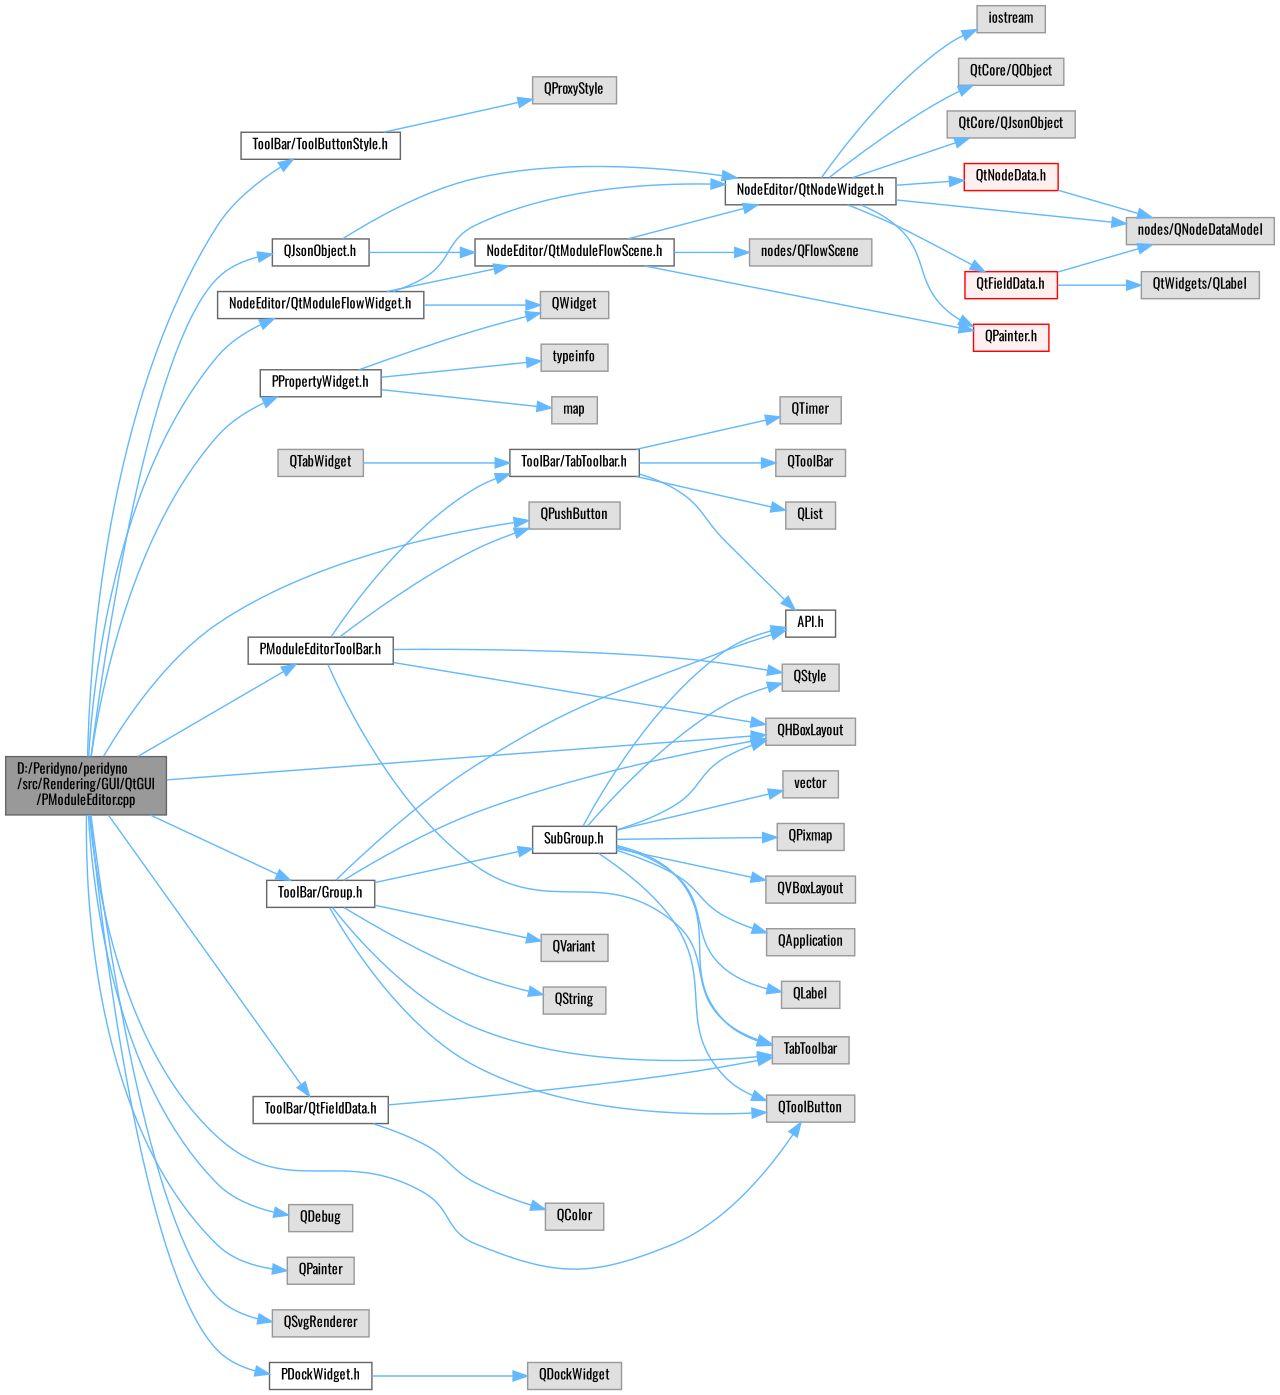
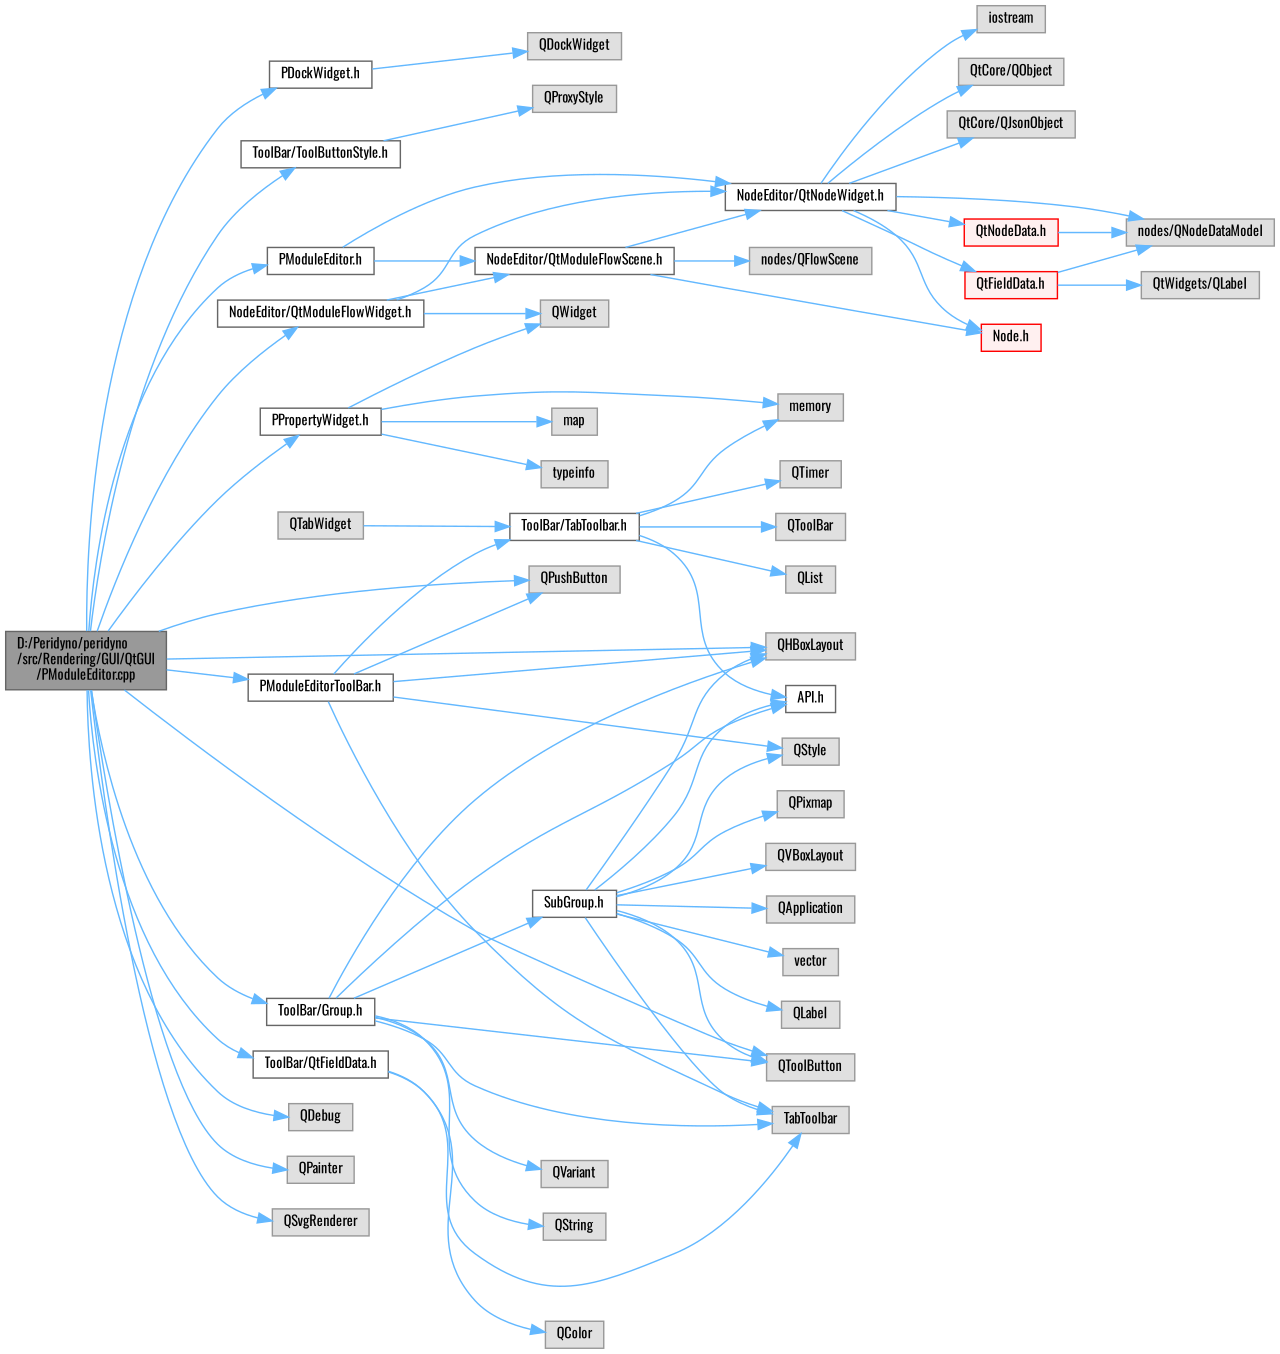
(321, 252) -> (321, 261)
(1011, 338) -> (1011, 338)
none -> (811, 407)
